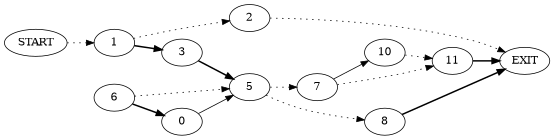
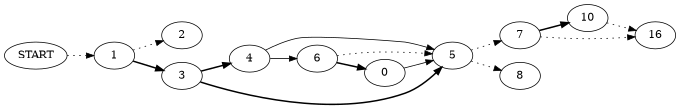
none -> (250, 59)
(452, 61) -> (655, 35)
(525, 61) -> none
(348, 72) -> (550, 28)
